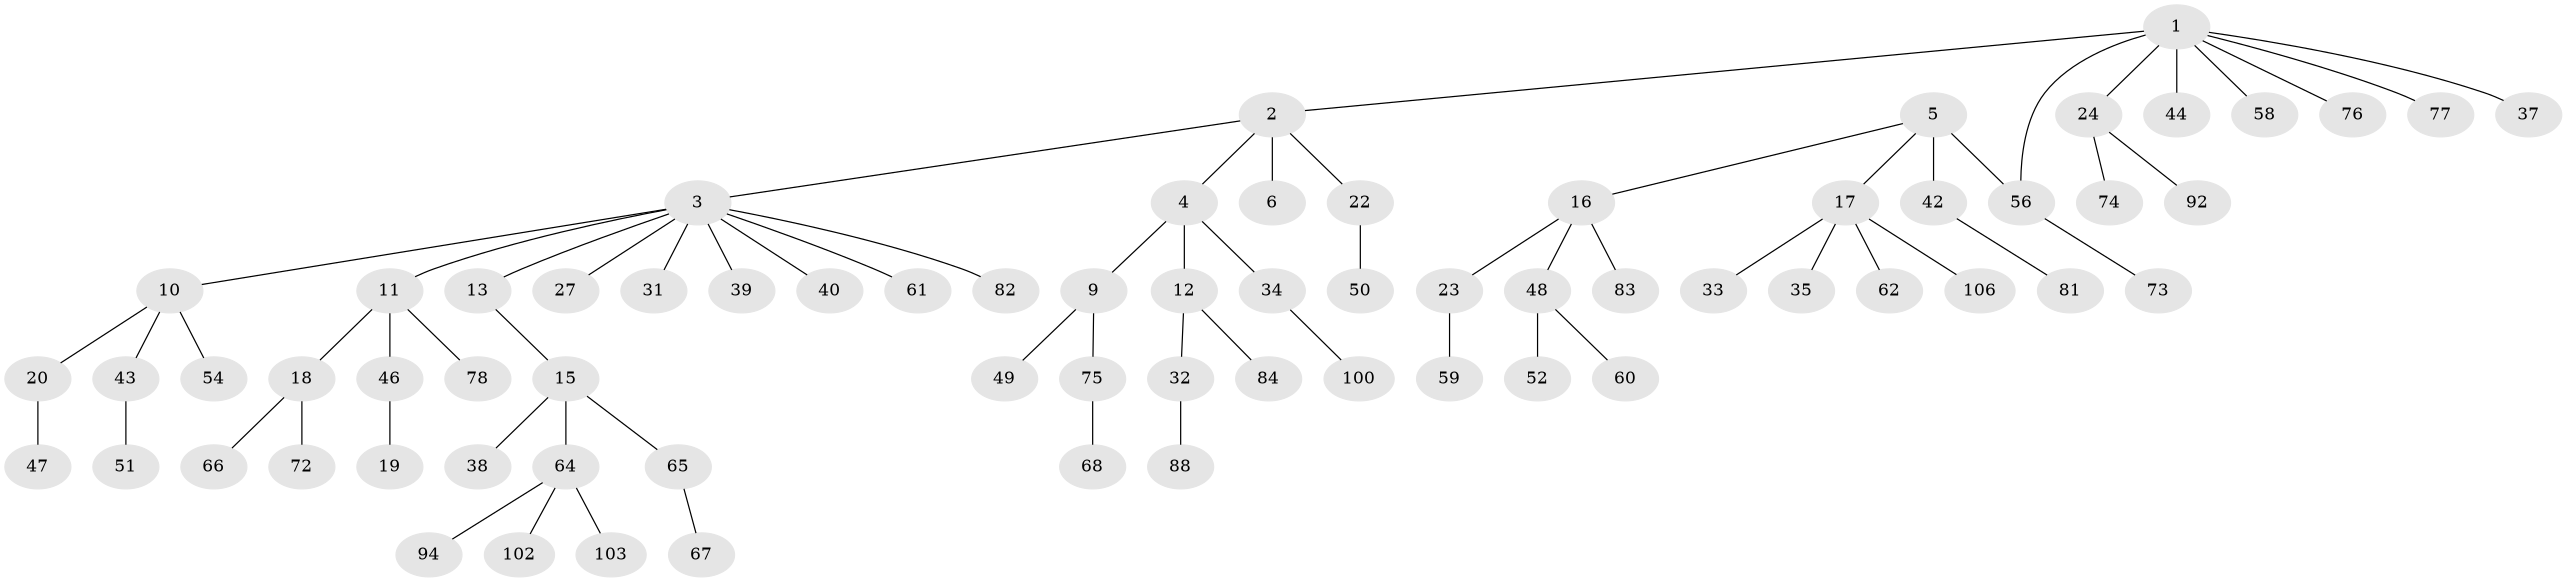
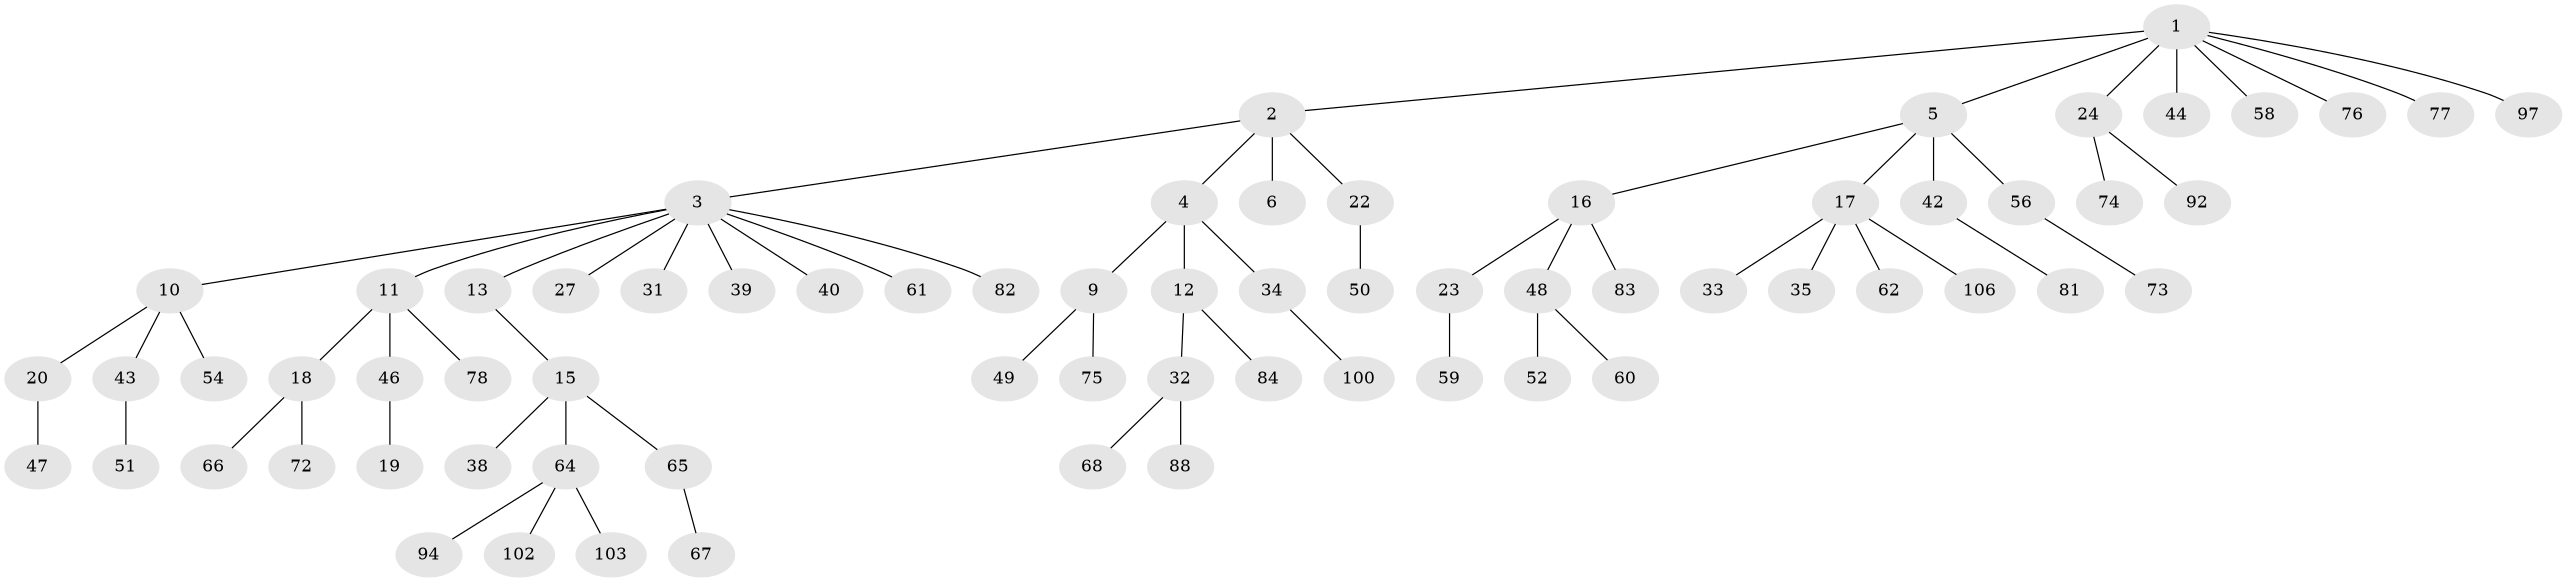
(2053, 83) -> (2055, 71)
(2529, 115) -> (2529, 115)
(1093, 423) -> (1137, 423)
